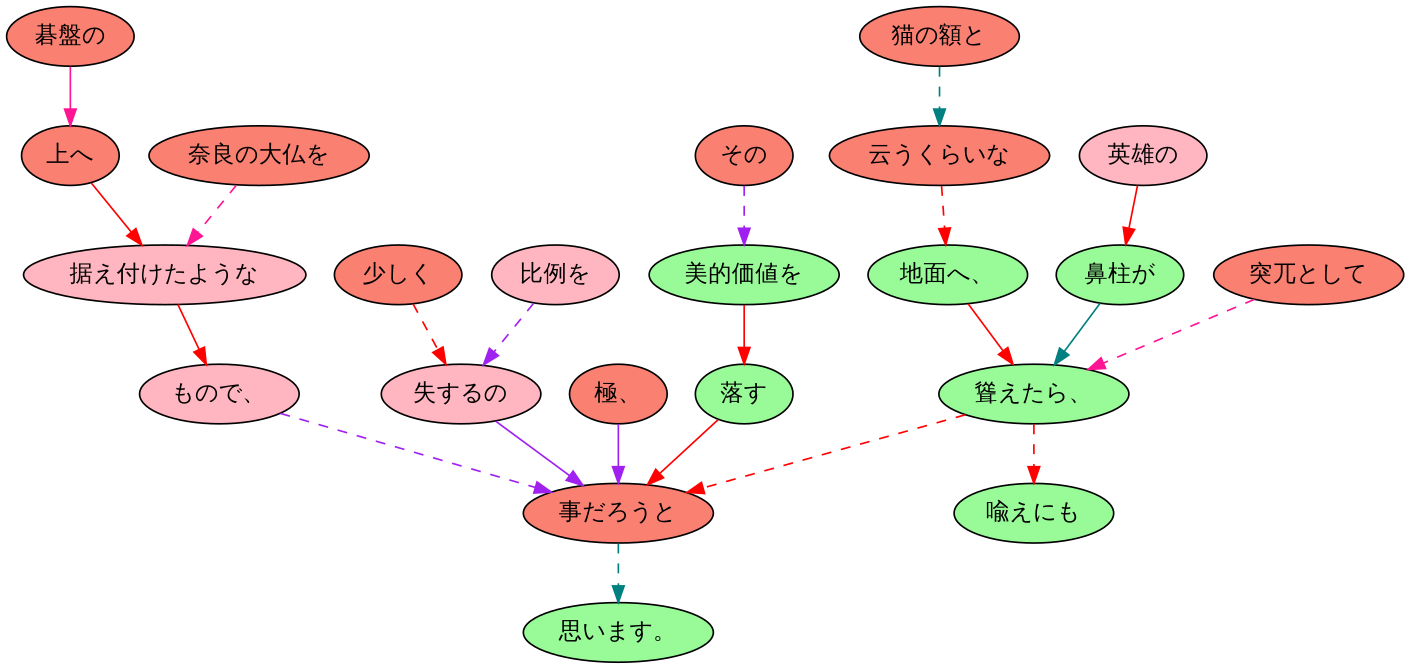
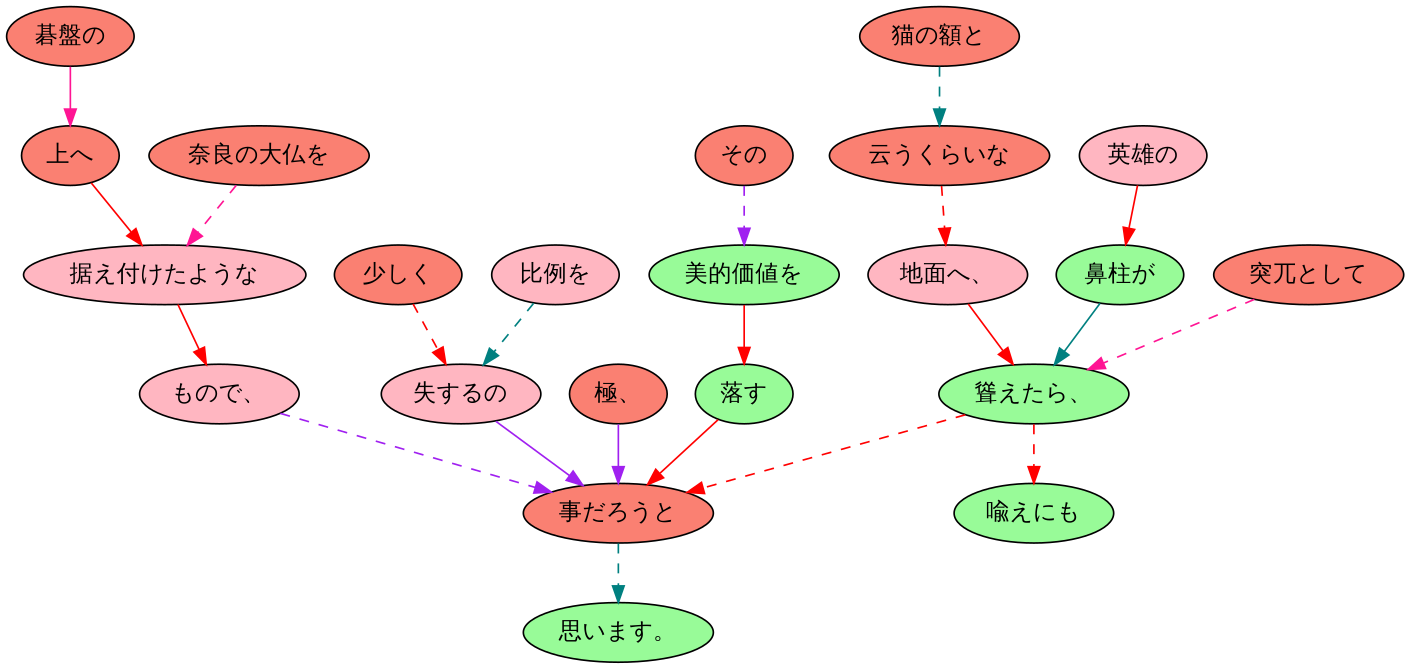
(948, 275) -> (948, 275)
(514, 328) -> (514, 328)
